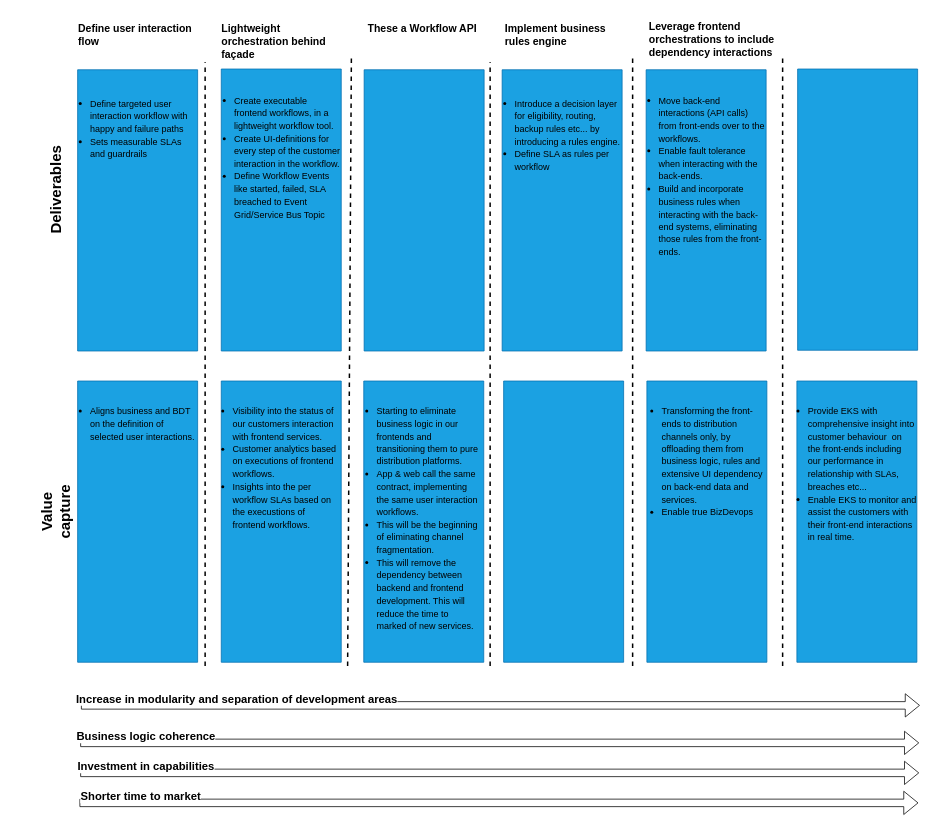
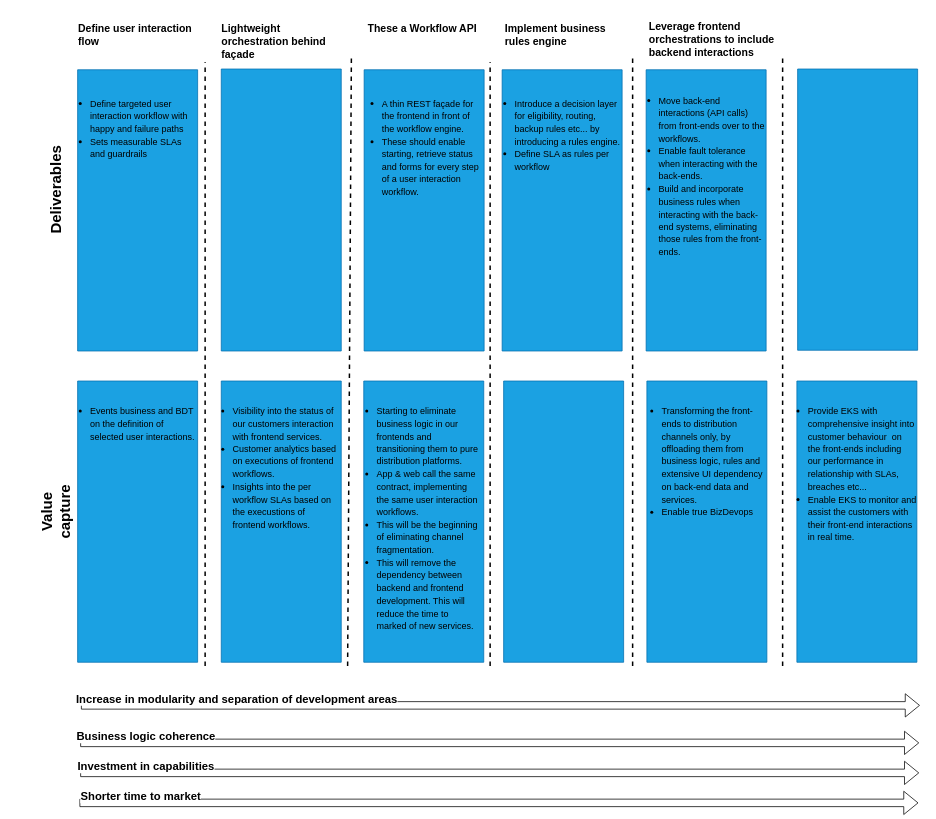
(712, 37) -> (712, 37)
(281, 211) -> none
none -> (426, 212)
(129, 410) -> (129, 410)
